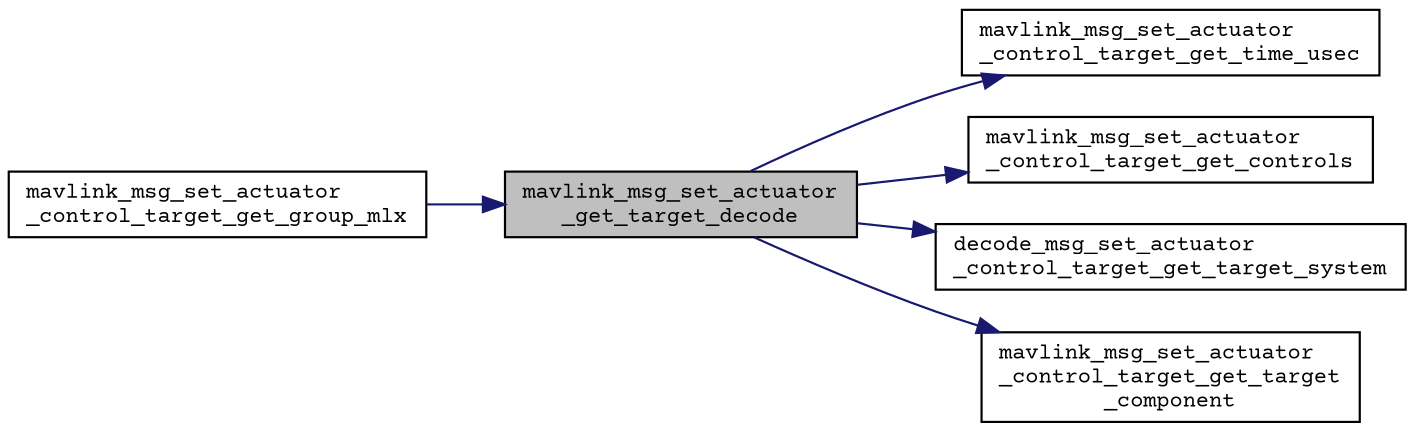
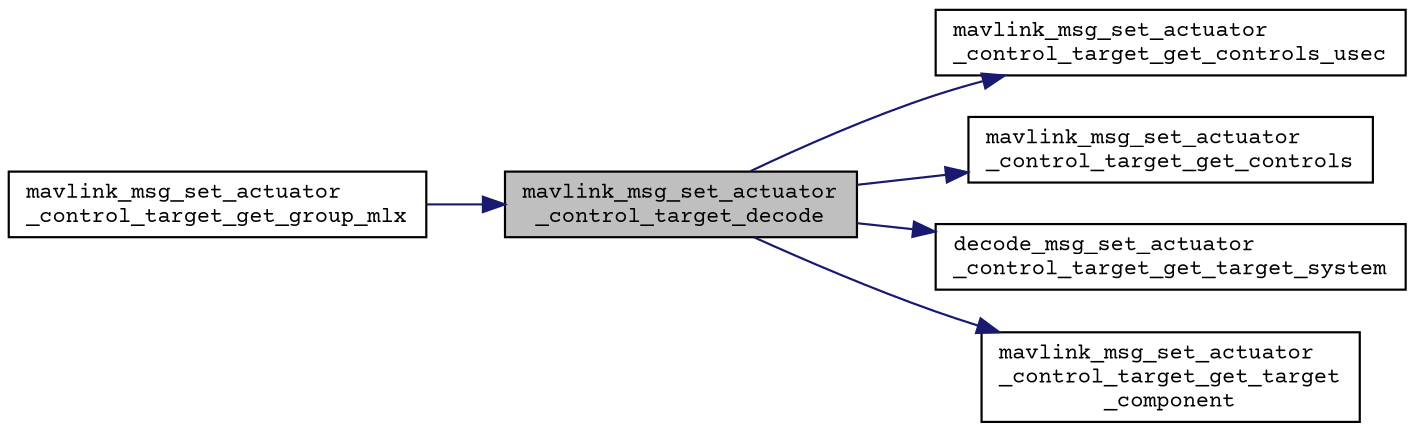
(1171, 43) -> (1171, 43)
(681, 204) -> (681, 204)
